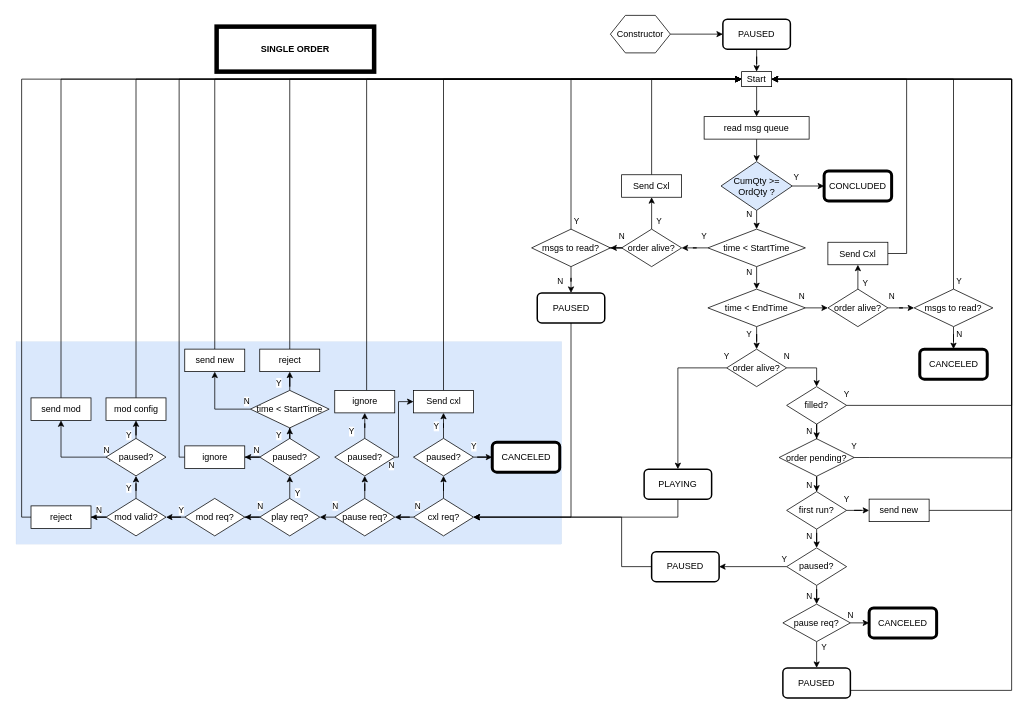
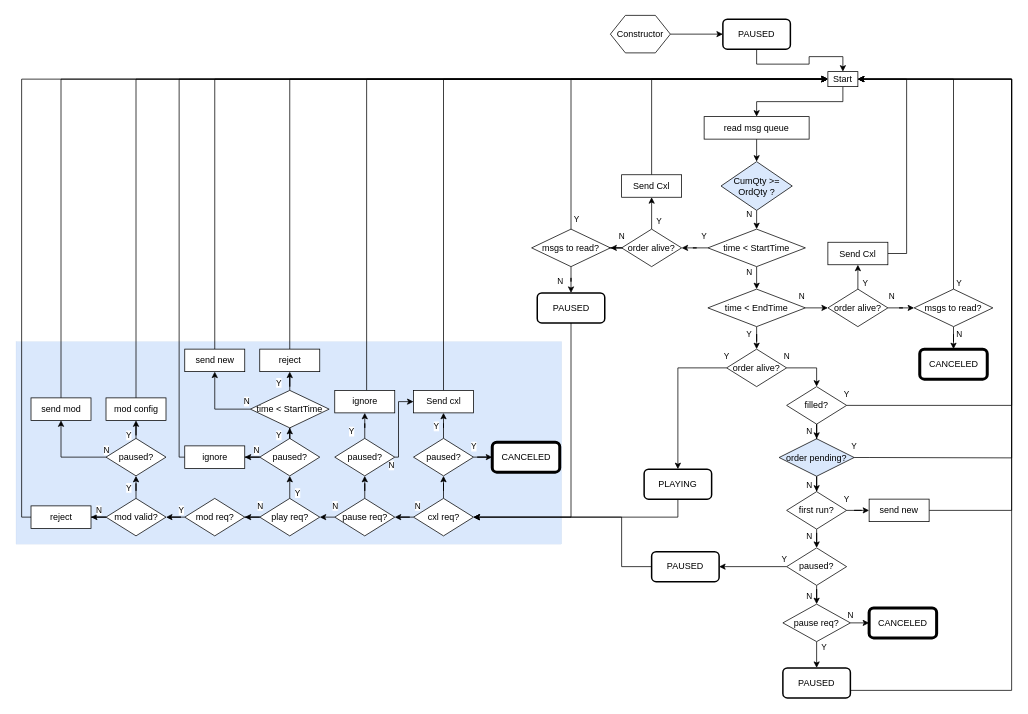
(295, 49) -> none
(756, 79) -> (843, 79)
(817, 186) -> none
(858, 186) -> none
(816, 458) -> (816, 458)
